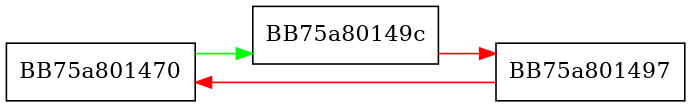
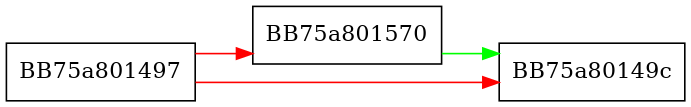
(459, 54) -> (339, 82)
(101, 72) -> (347, 35)
